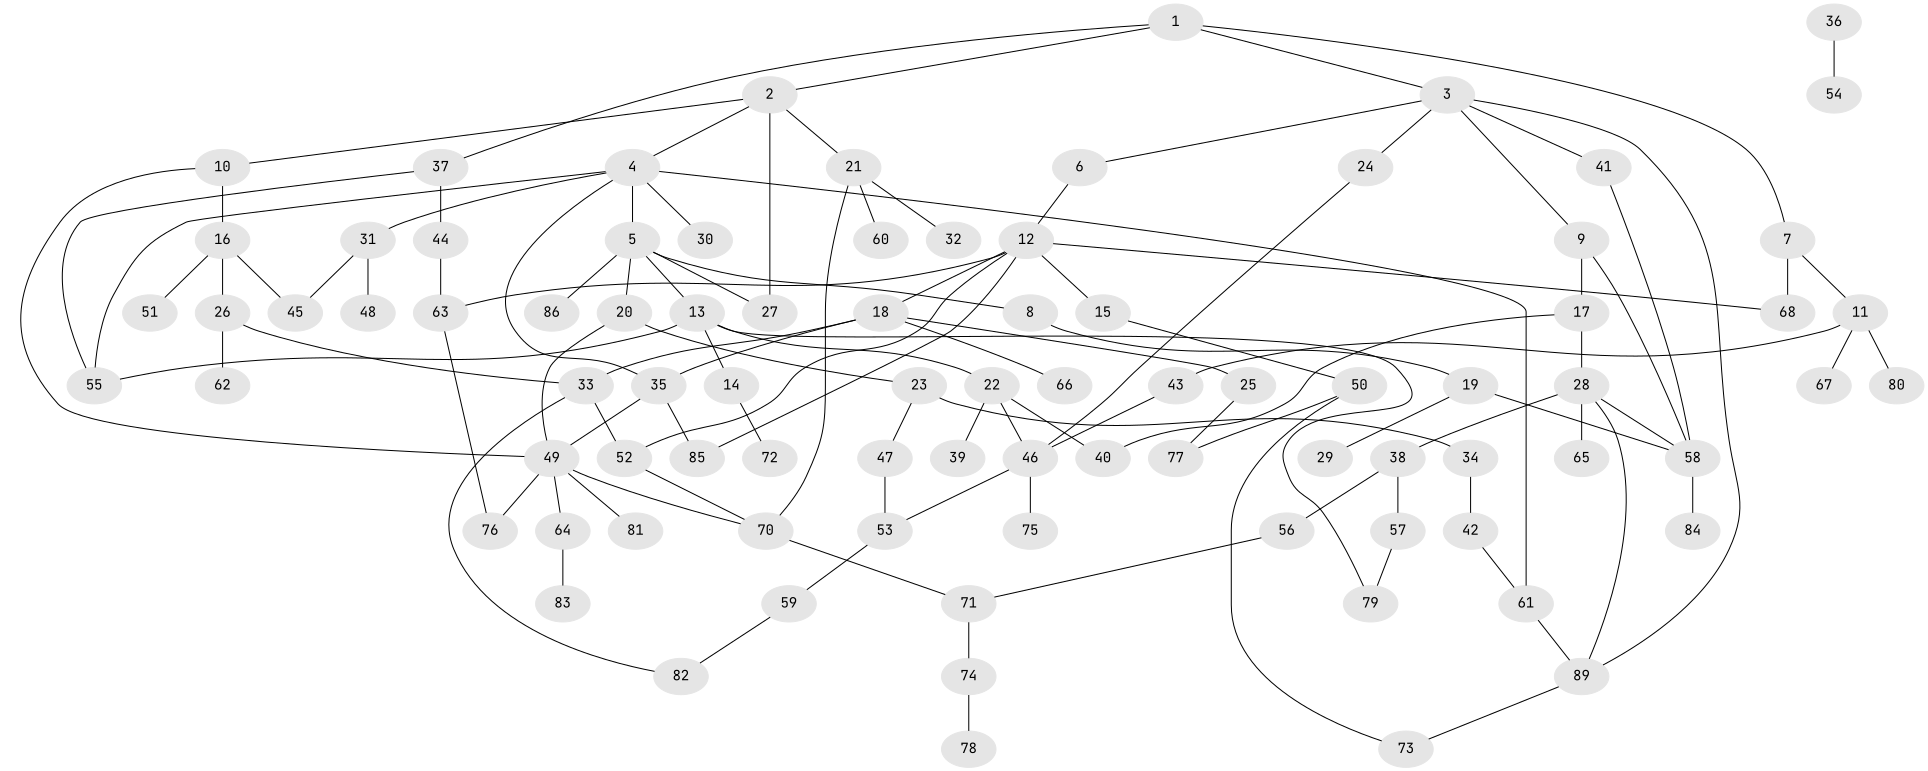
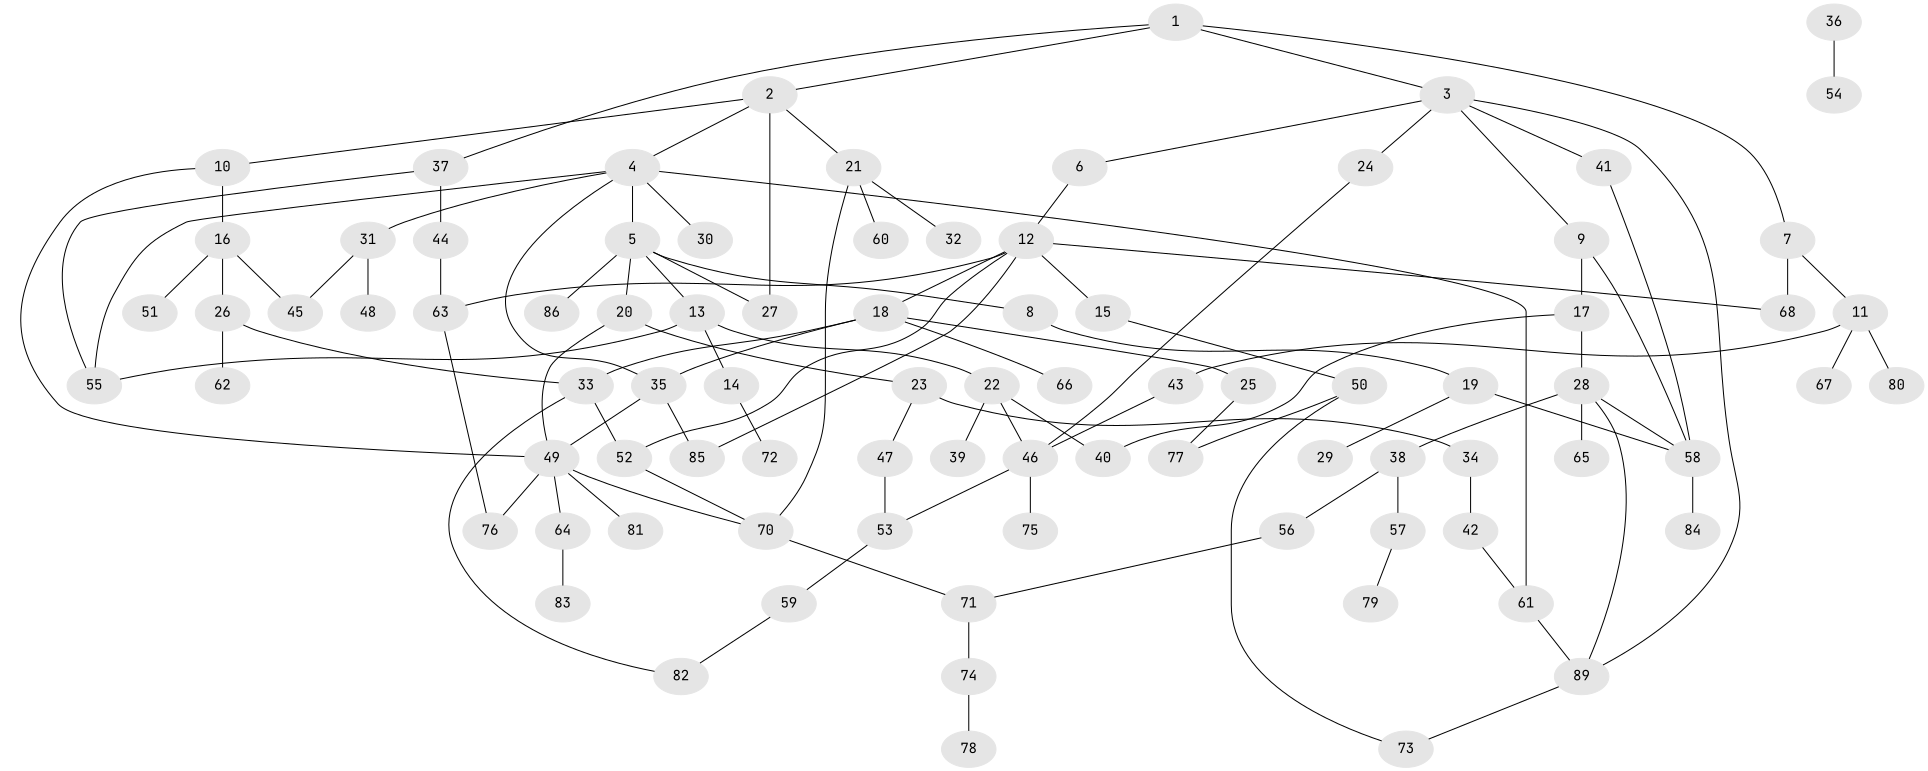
(1228, 339) -> none
